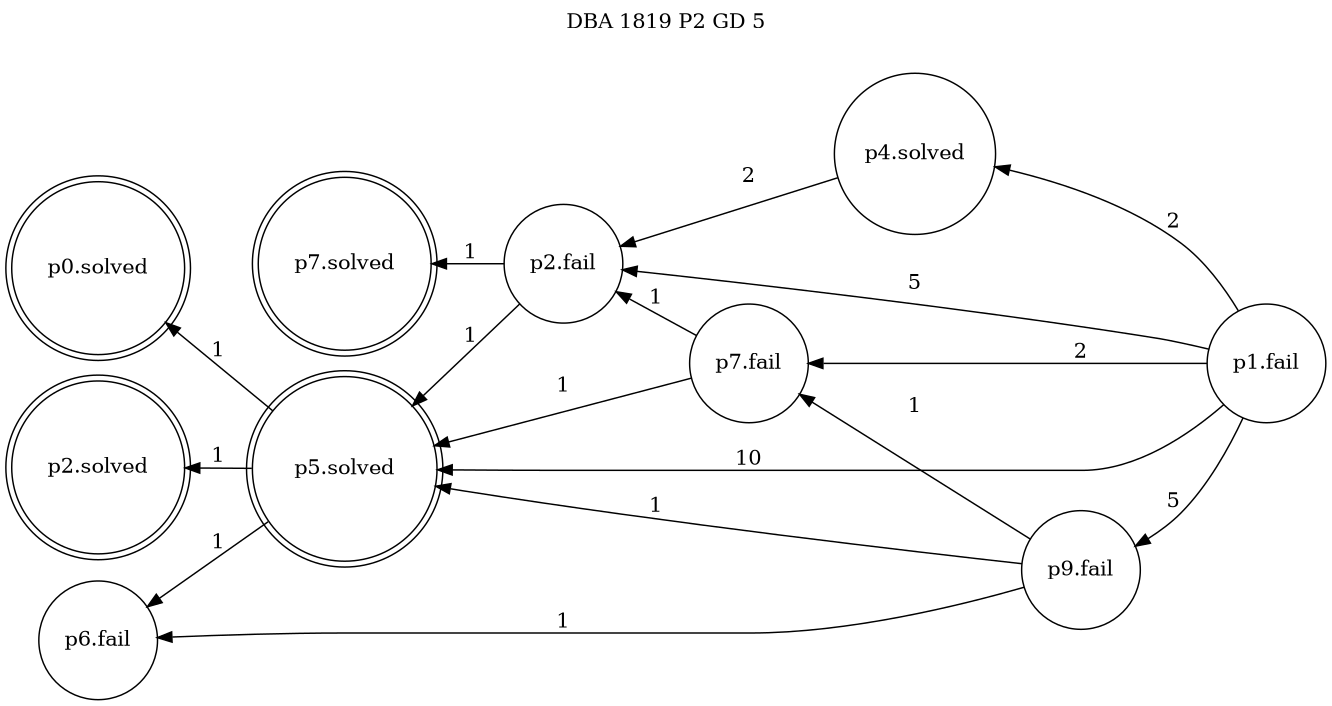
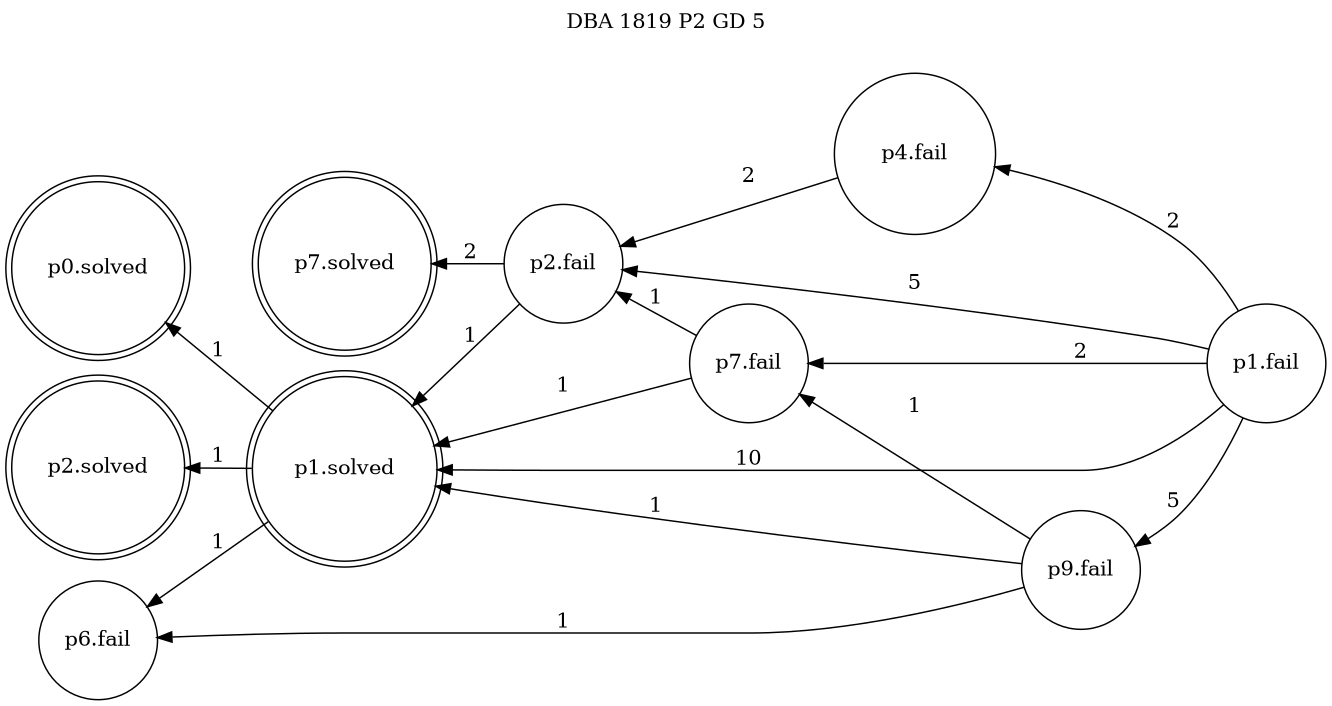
(915, 154) -> (915, 154)
(471, 253) -> (471, 253)
(345, 469) -> (345, 469)
